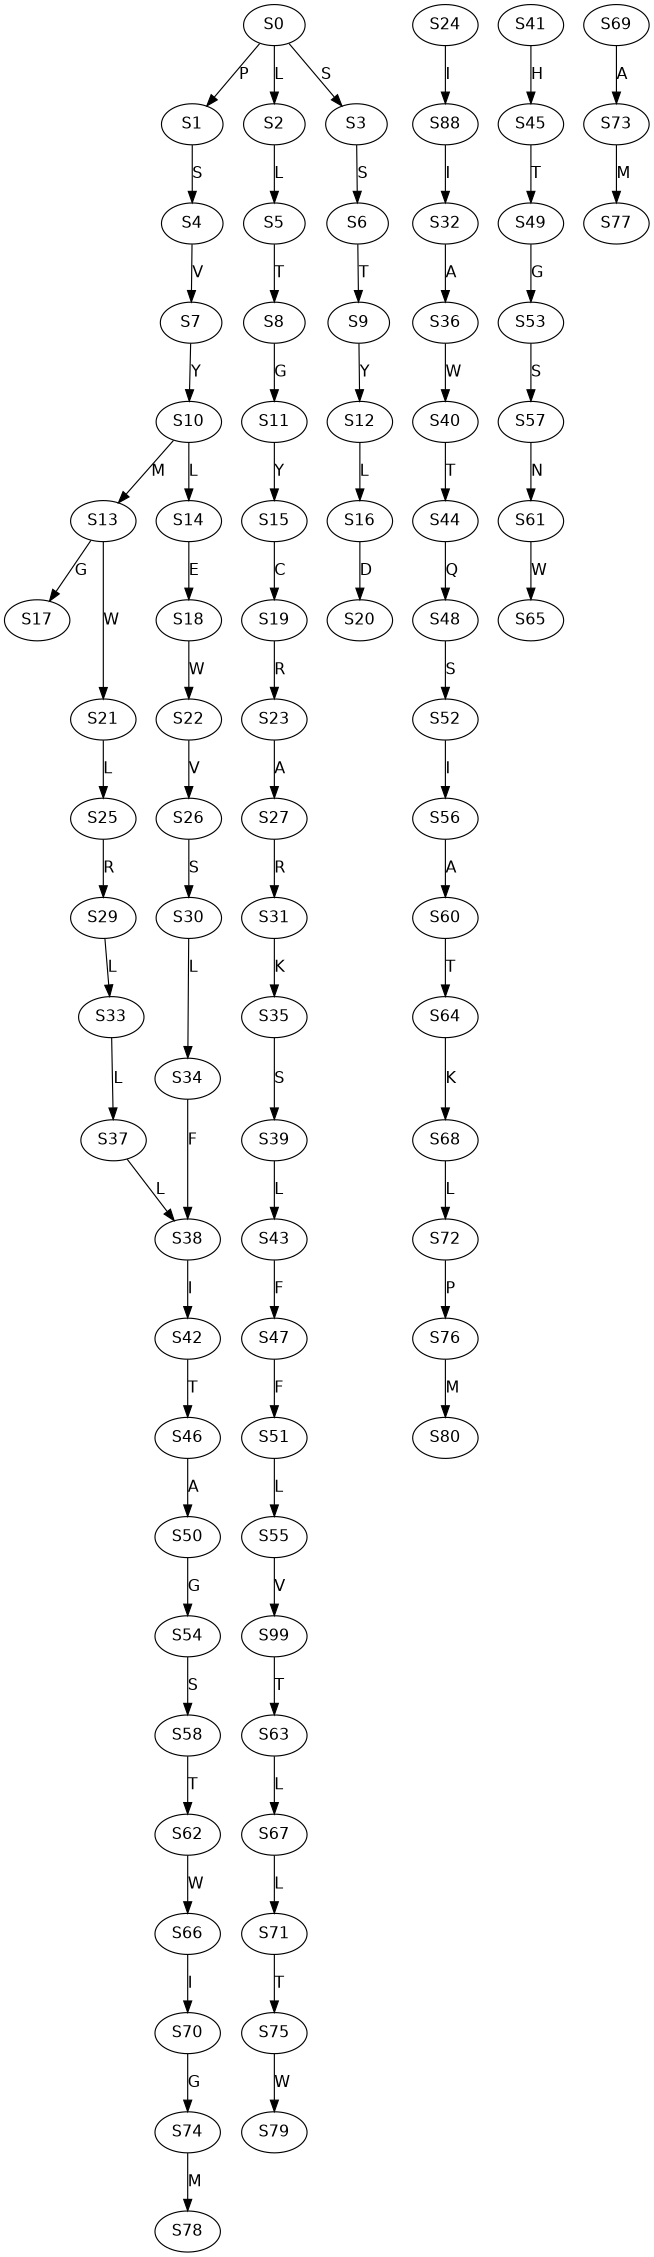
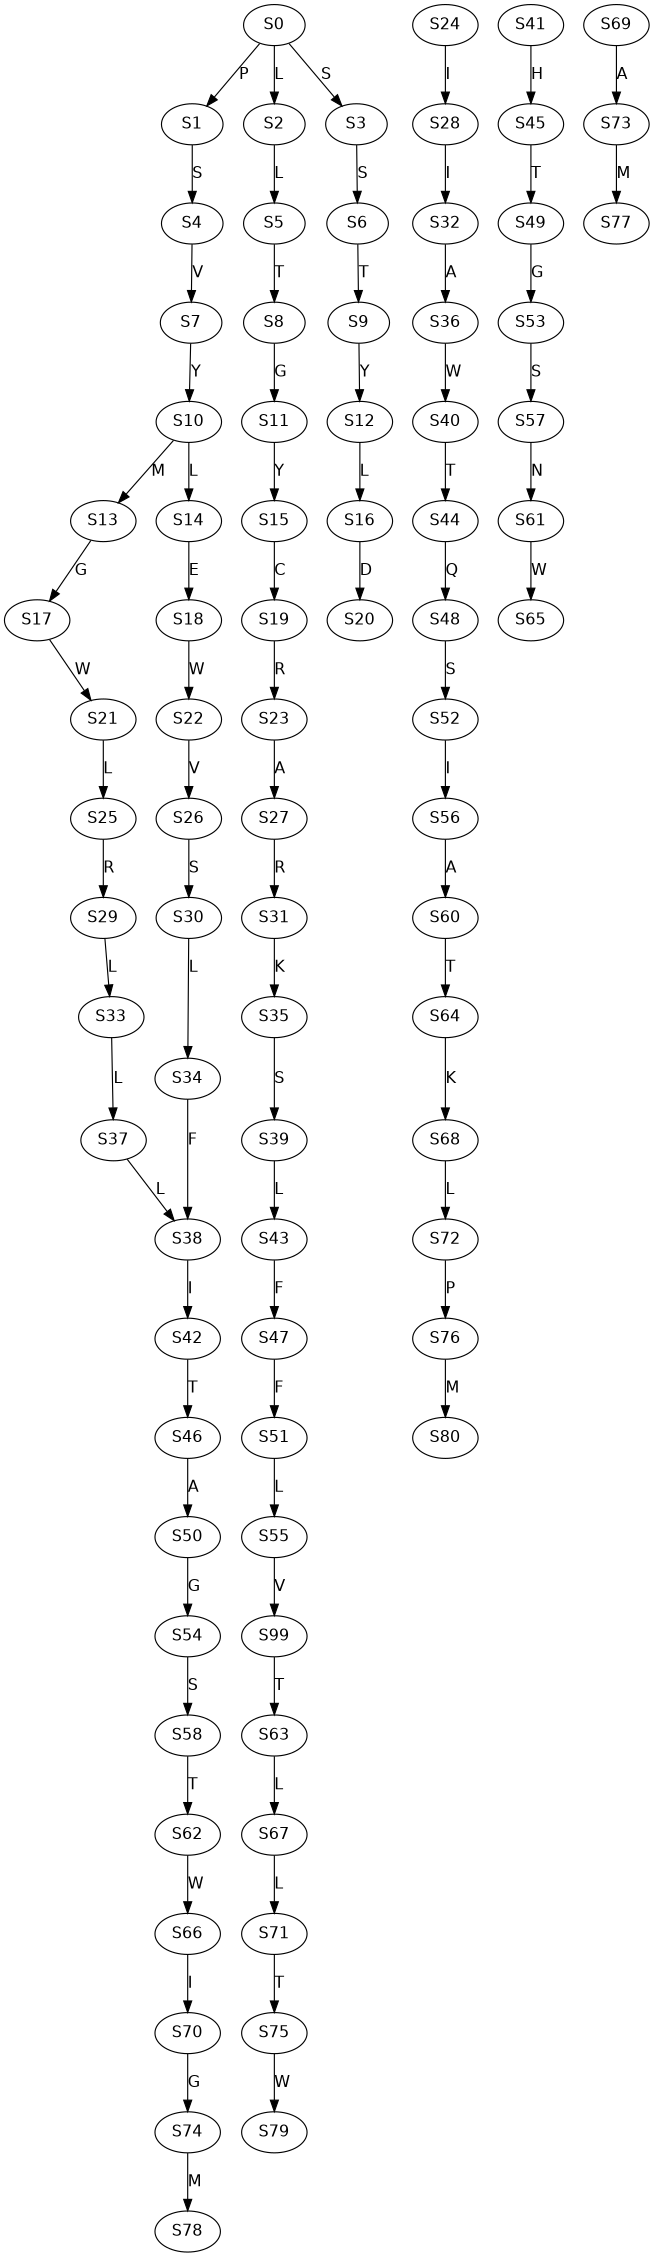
(445, 124) -> (445, 124)
(103, 614) -> (67, 665)
